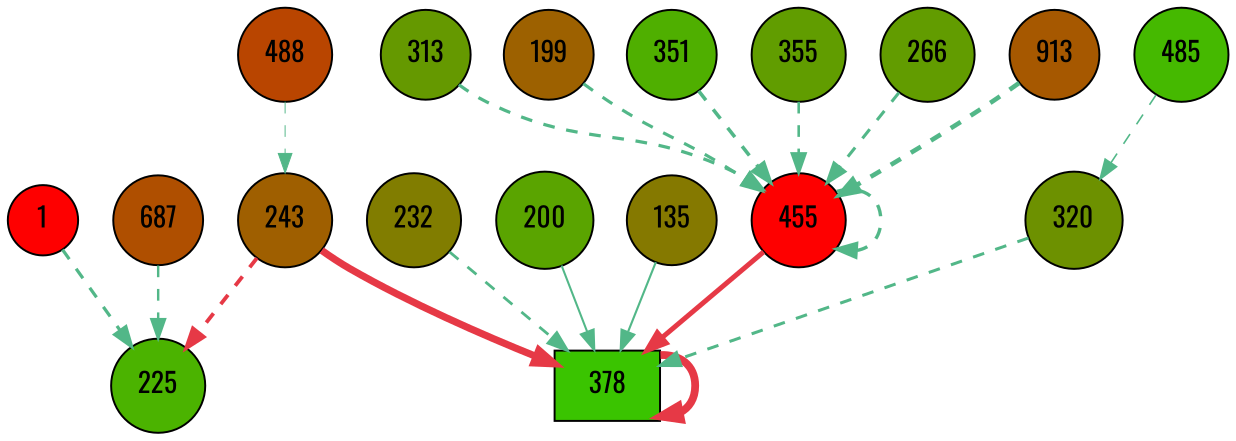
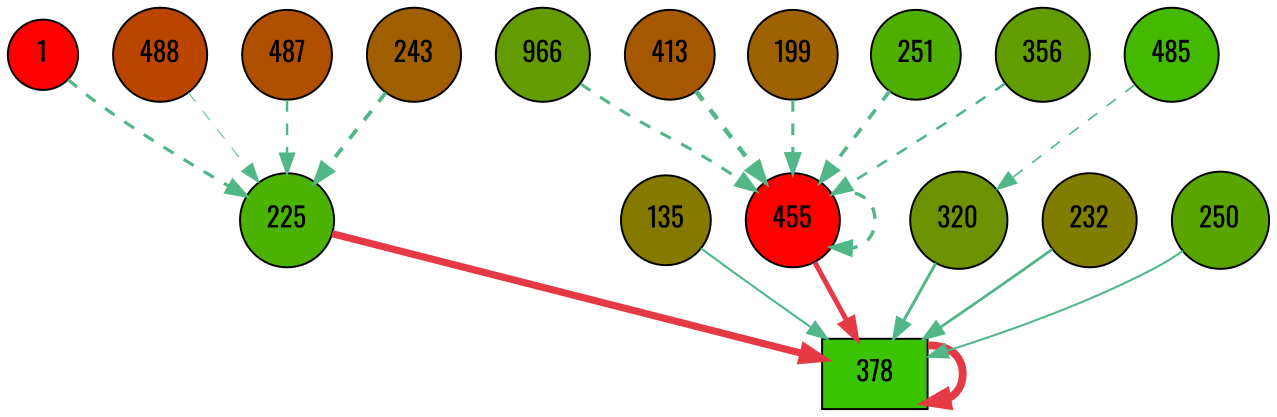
(426, 55) -> none
(672, 55) -> (916, 55)
(799, 55) -> (1043, 55)
(928, 55) -> (543, 55)
(1054, 55) -> (670, 55)
(285, 128) -> (217, 130)
(158, 220) -> (287, 55)
(545, 220) -> (1220, 220)
(228, 295) -> (357, 130)
(501, 295) -> (997, 289)
(854, 298) -> (920, 292)
(426, 308) -> (567, 294)
